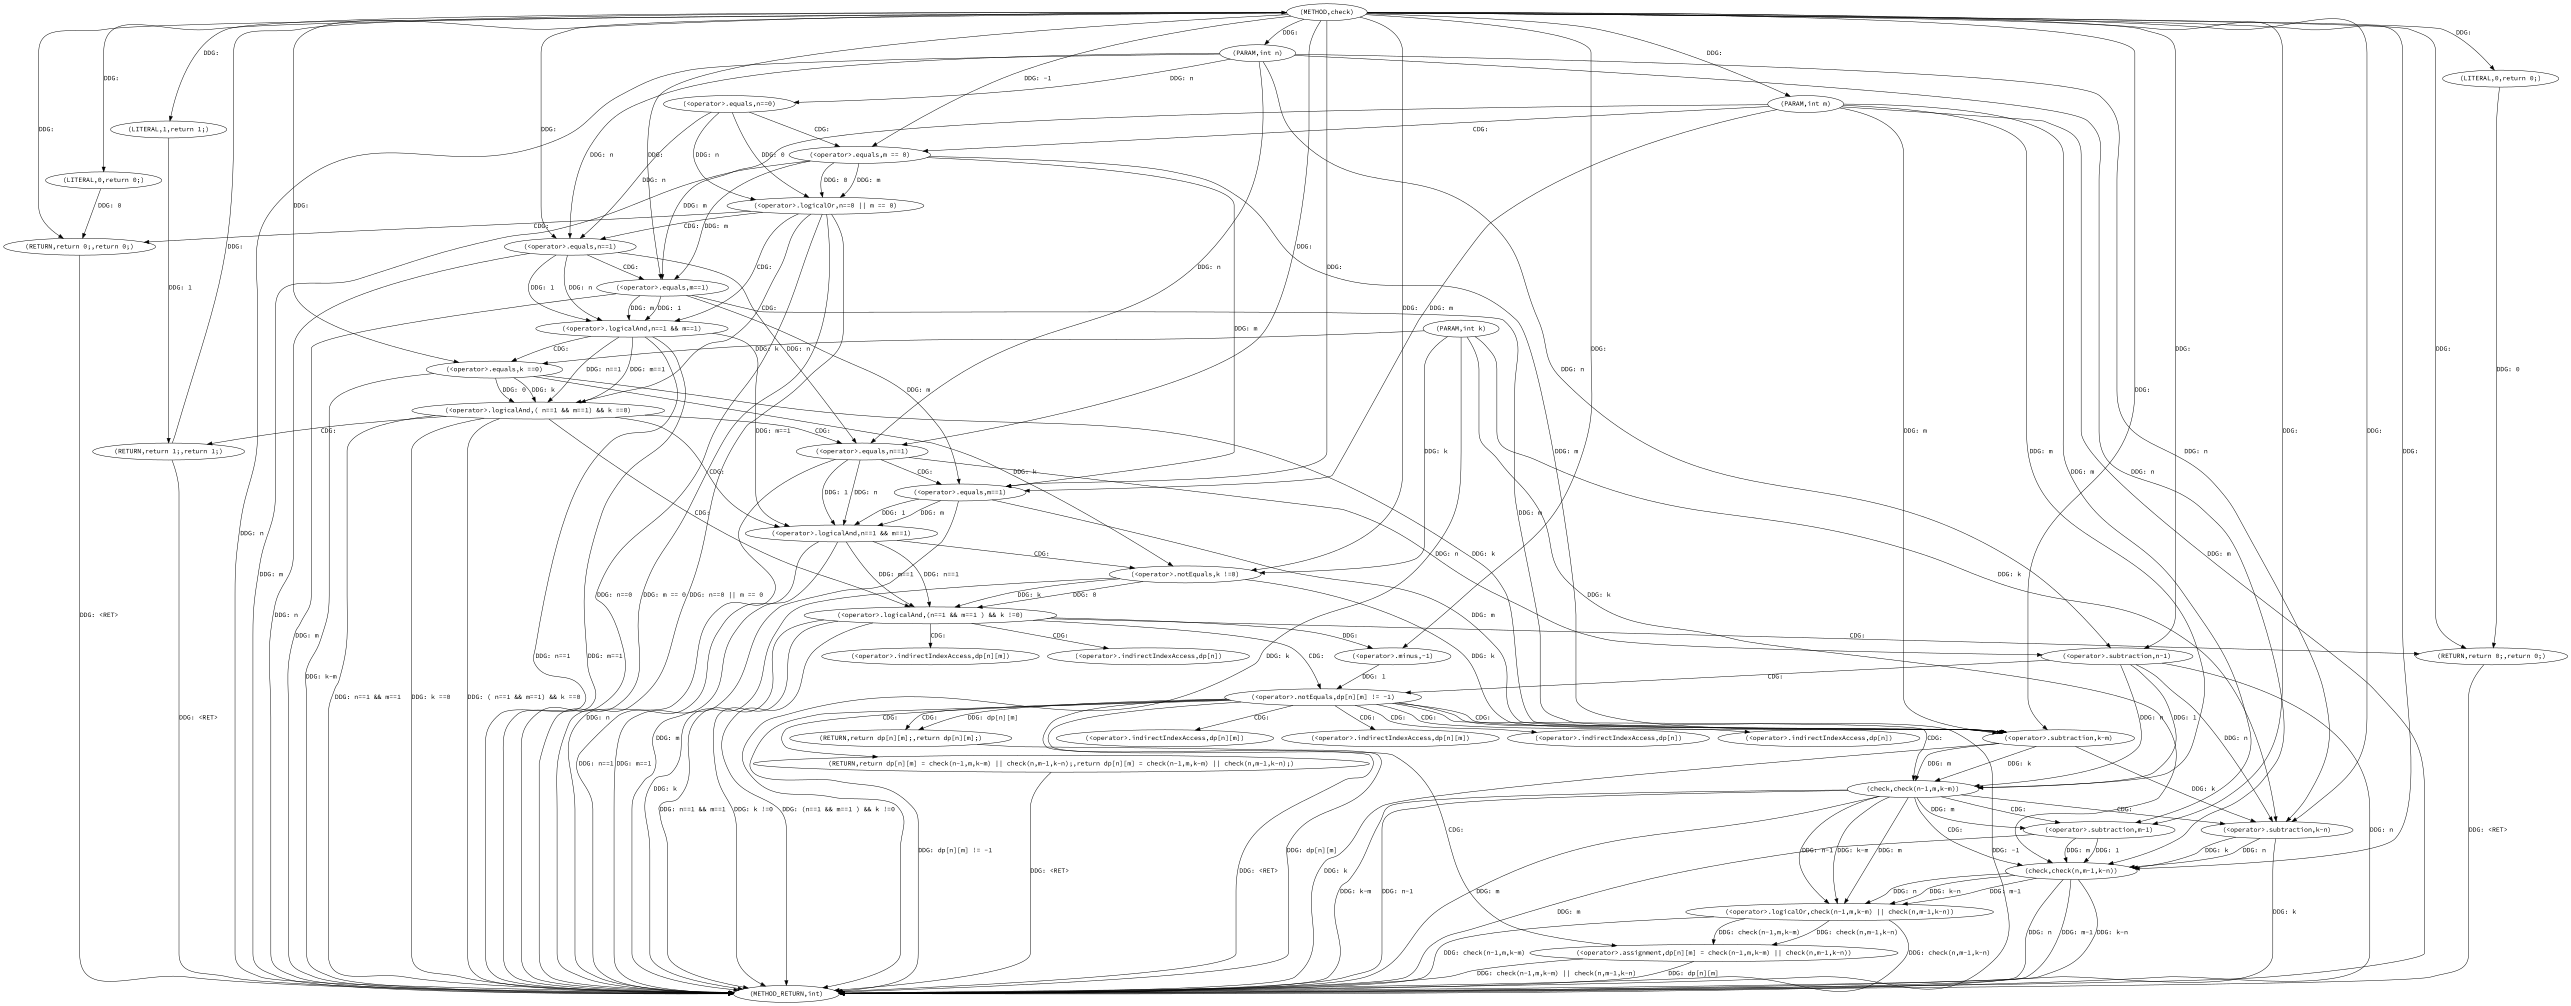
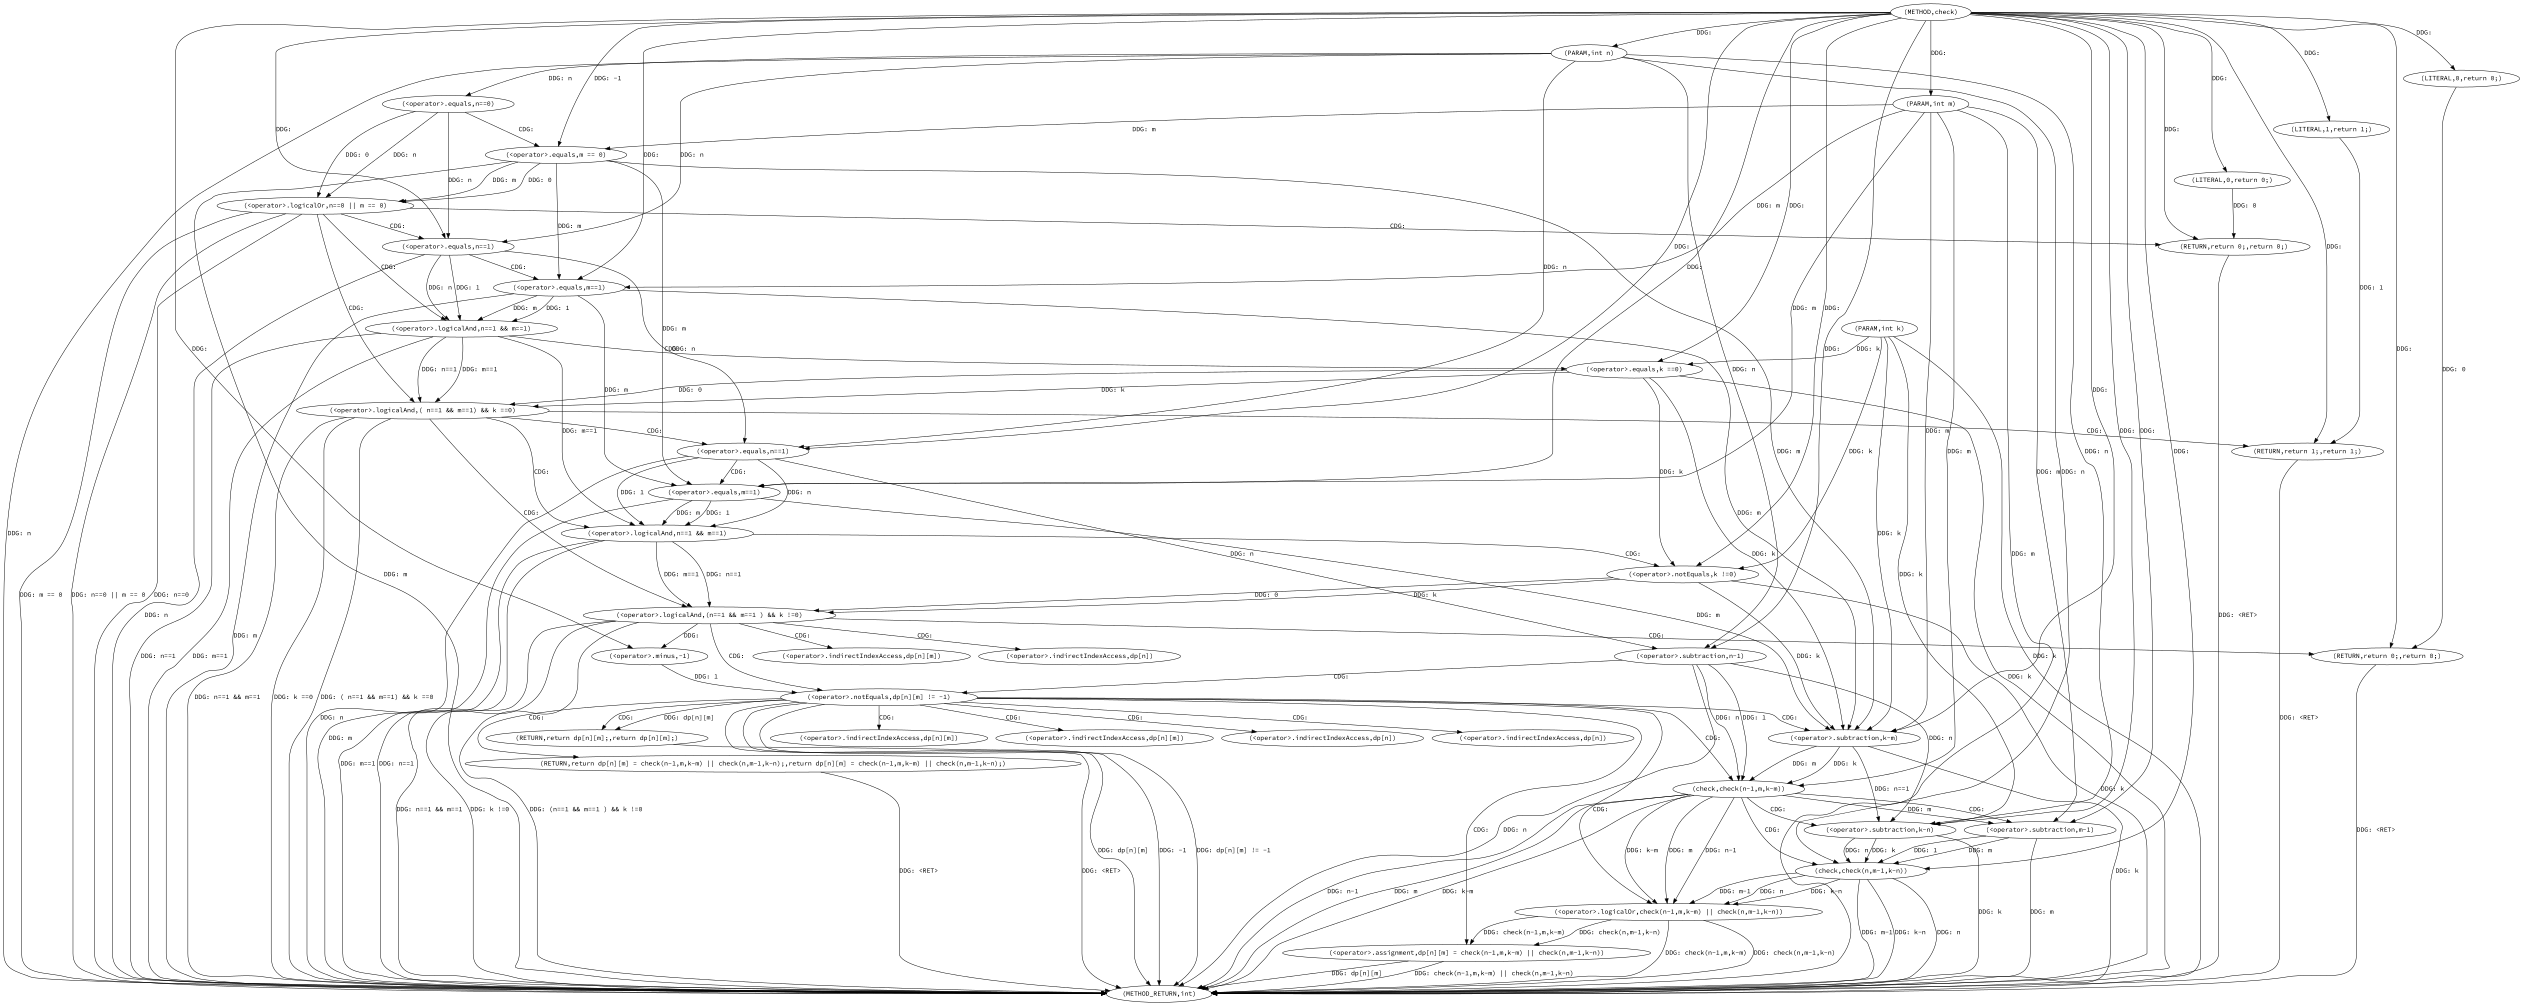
(297, 30) -> (2262, 119)
(1483, 129) -> (1144, 129)
(1868, 657) -> (1877, 536)
(321, 677) -> (2020, 677)
none -> (1662, 734)
(2204, 789) -> (1892, 789)
